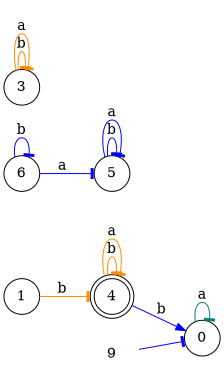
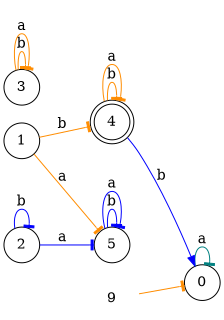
(22, 174) -> (22, 245)
none -> (65, 191)
(159, 346) -> (159, 290)
